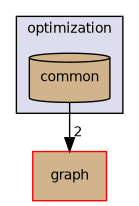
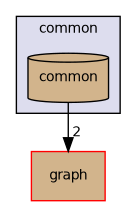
(70, 29) -> (68, 29)
